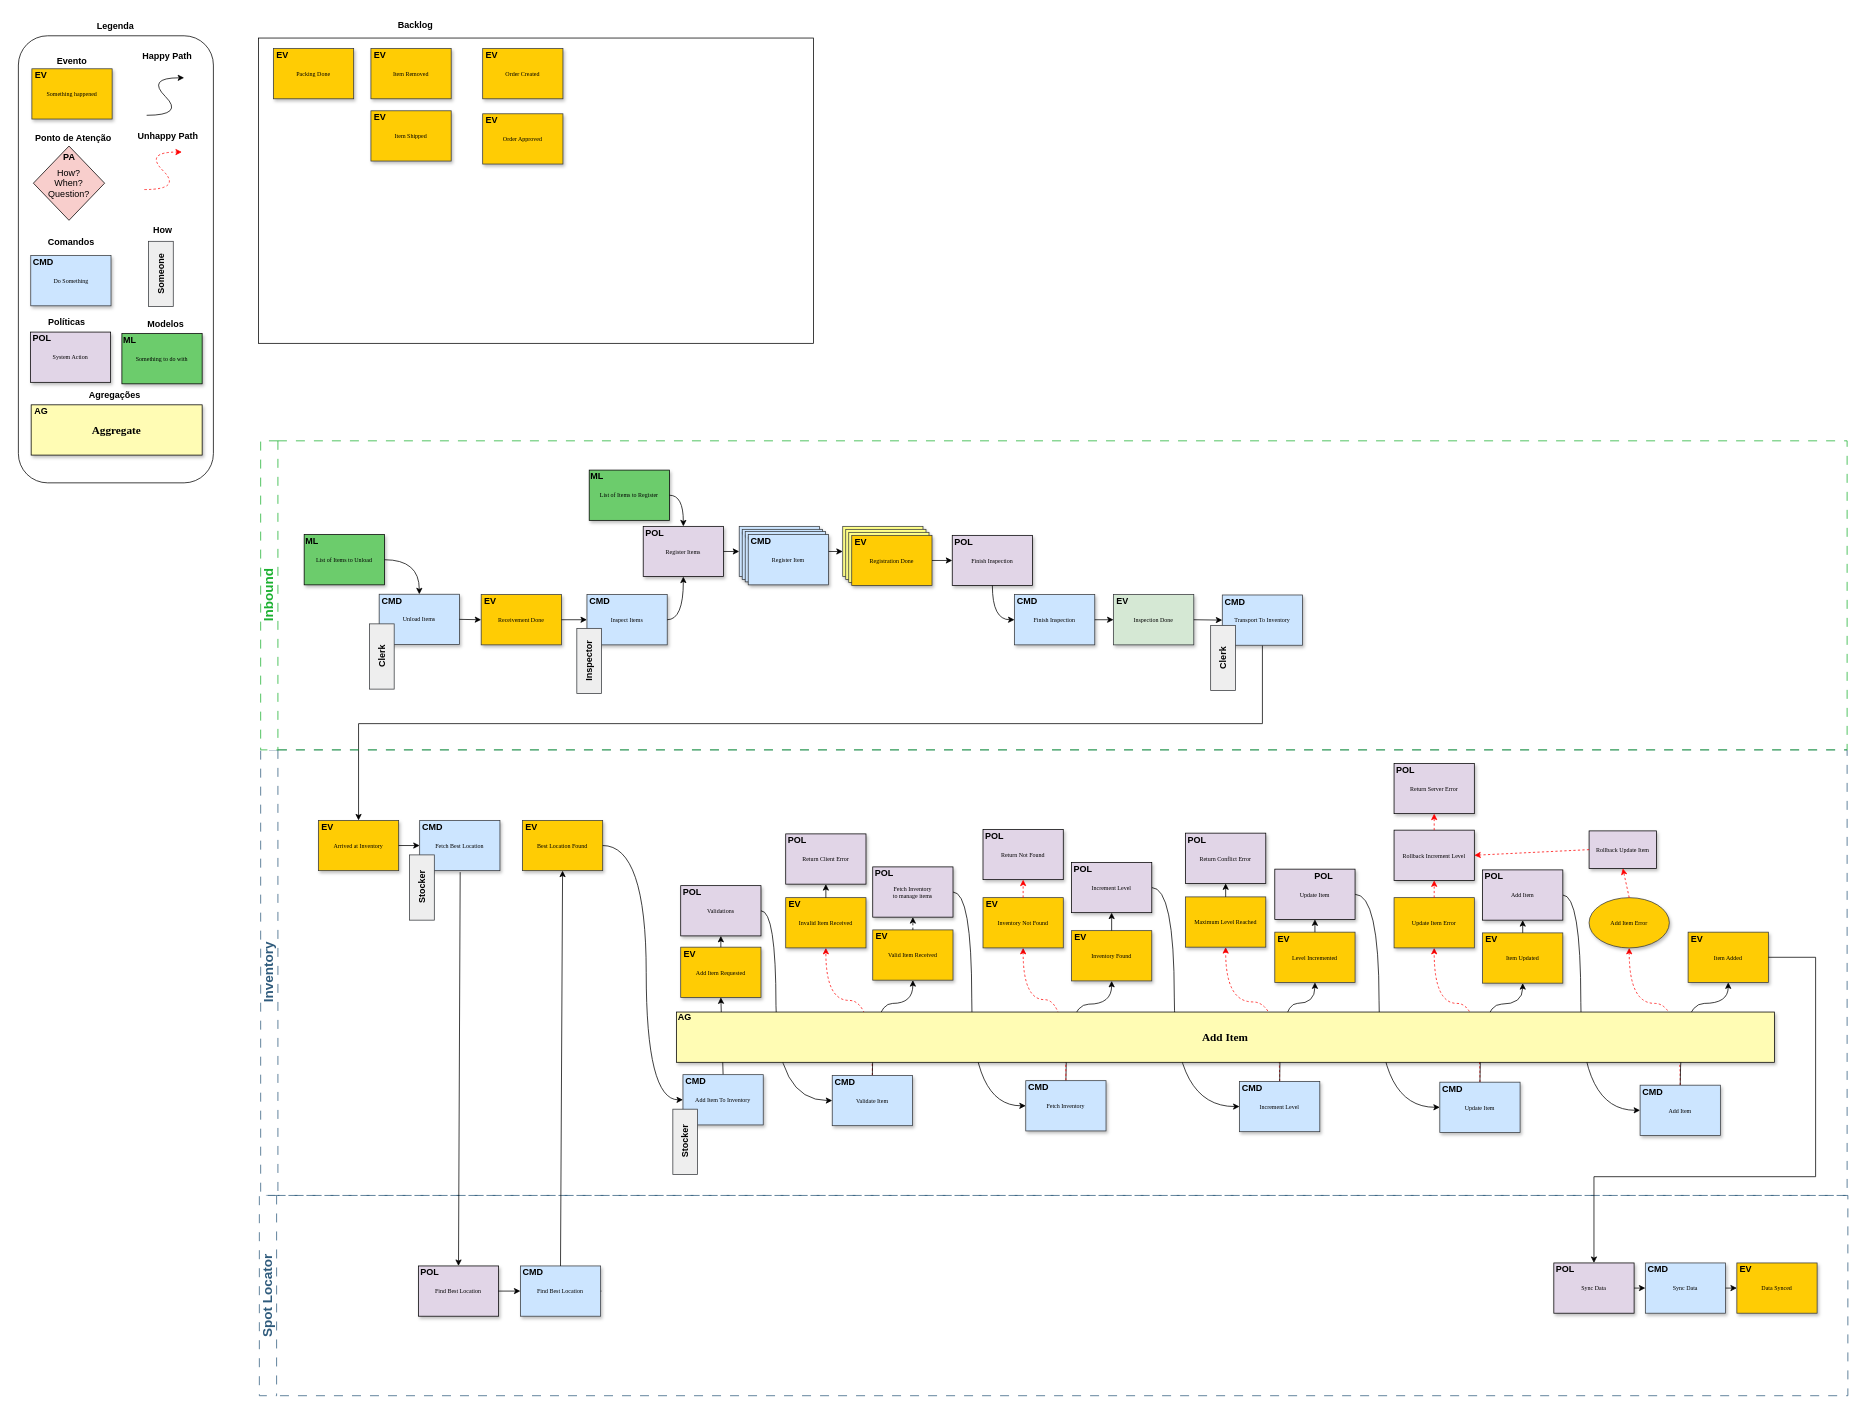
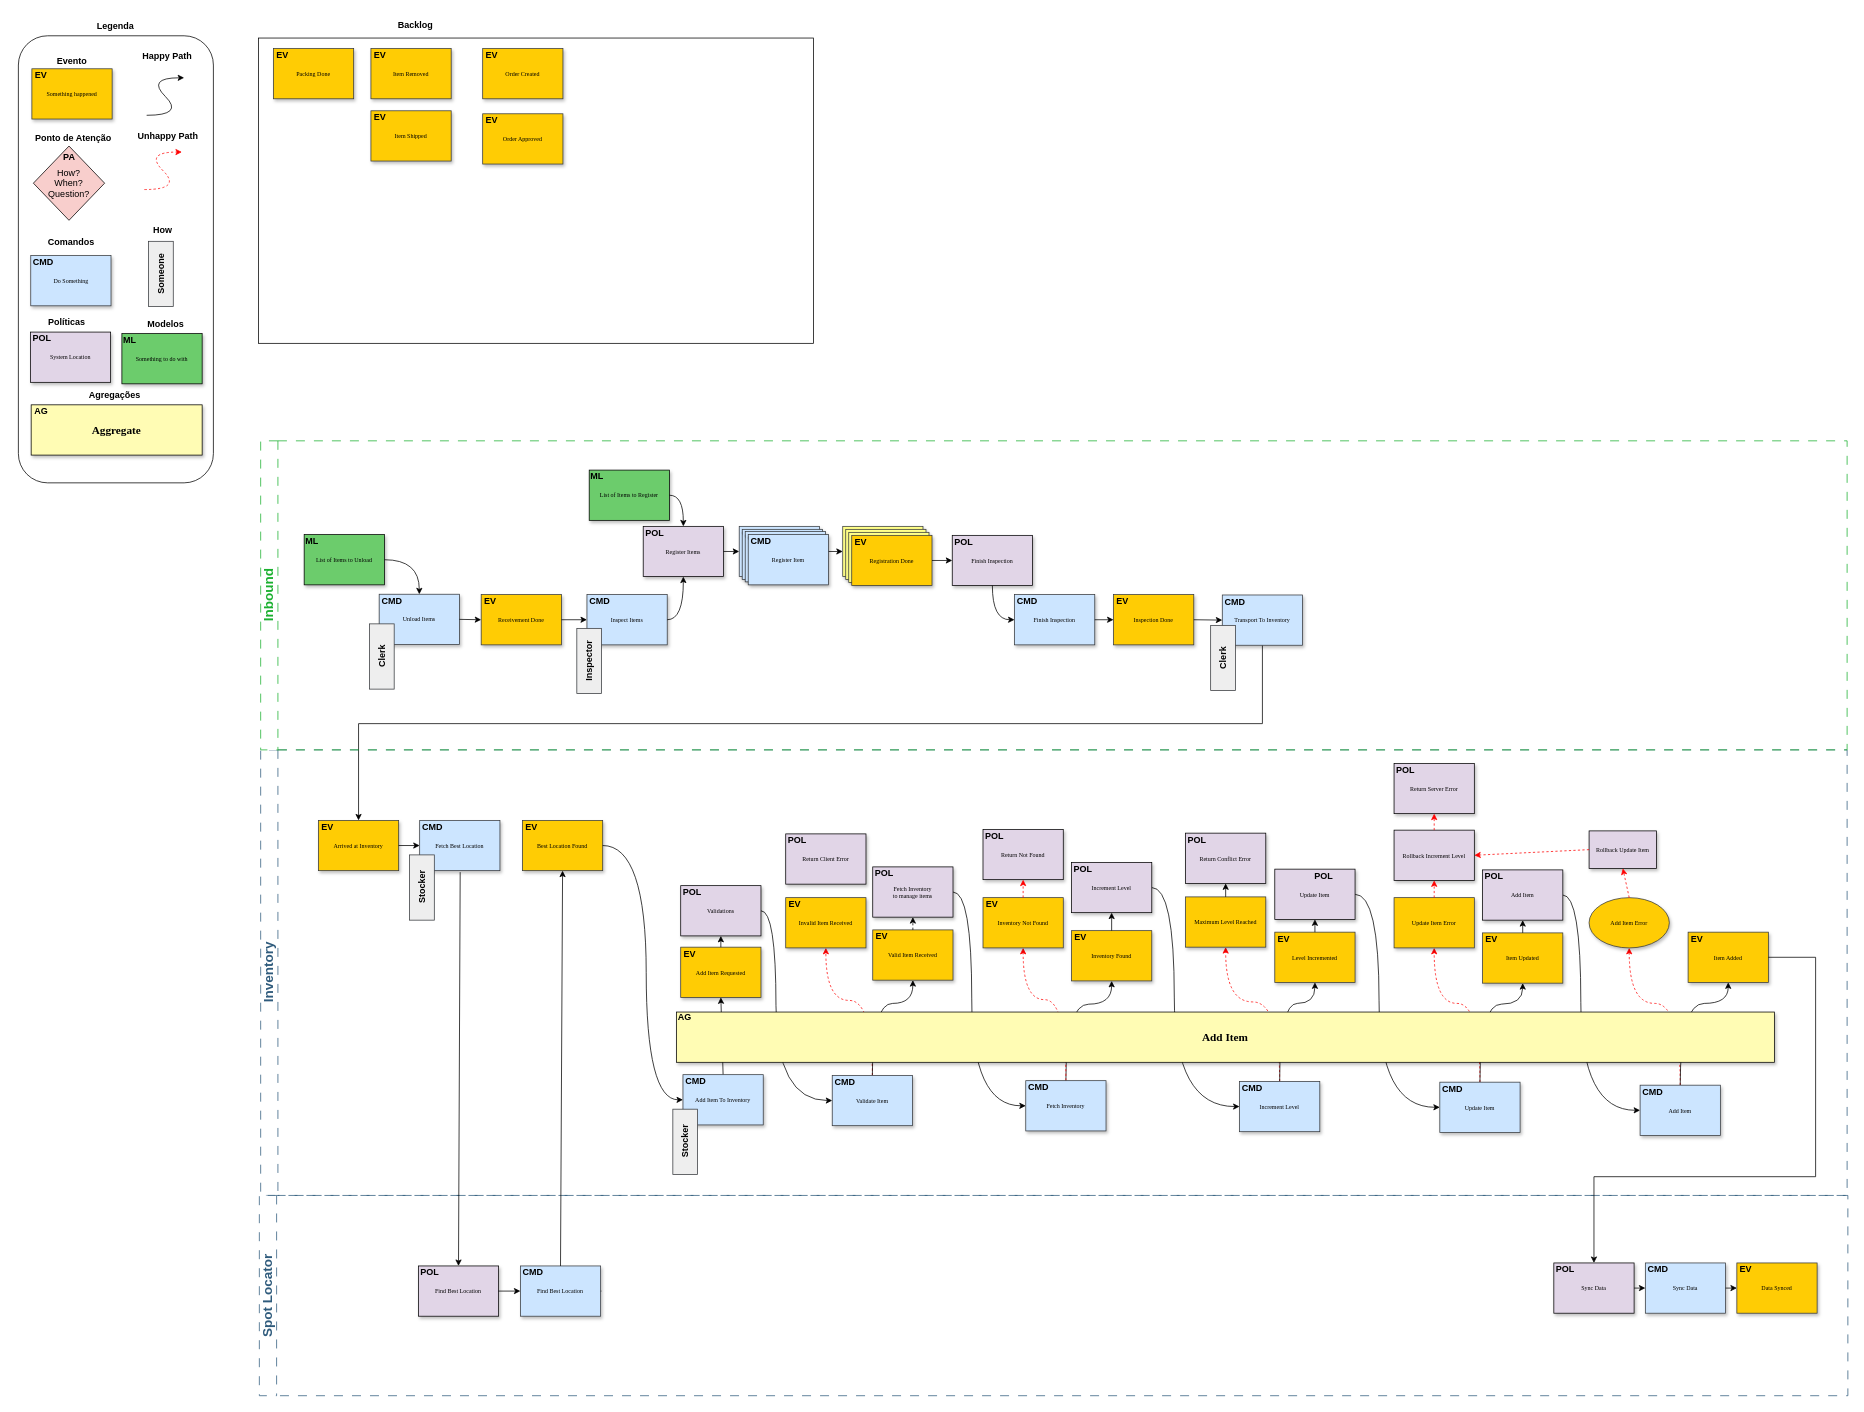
(71, 357) -> (71, 357)
(1154, 620) -> (1154, 620)
(826, 890) -> none
